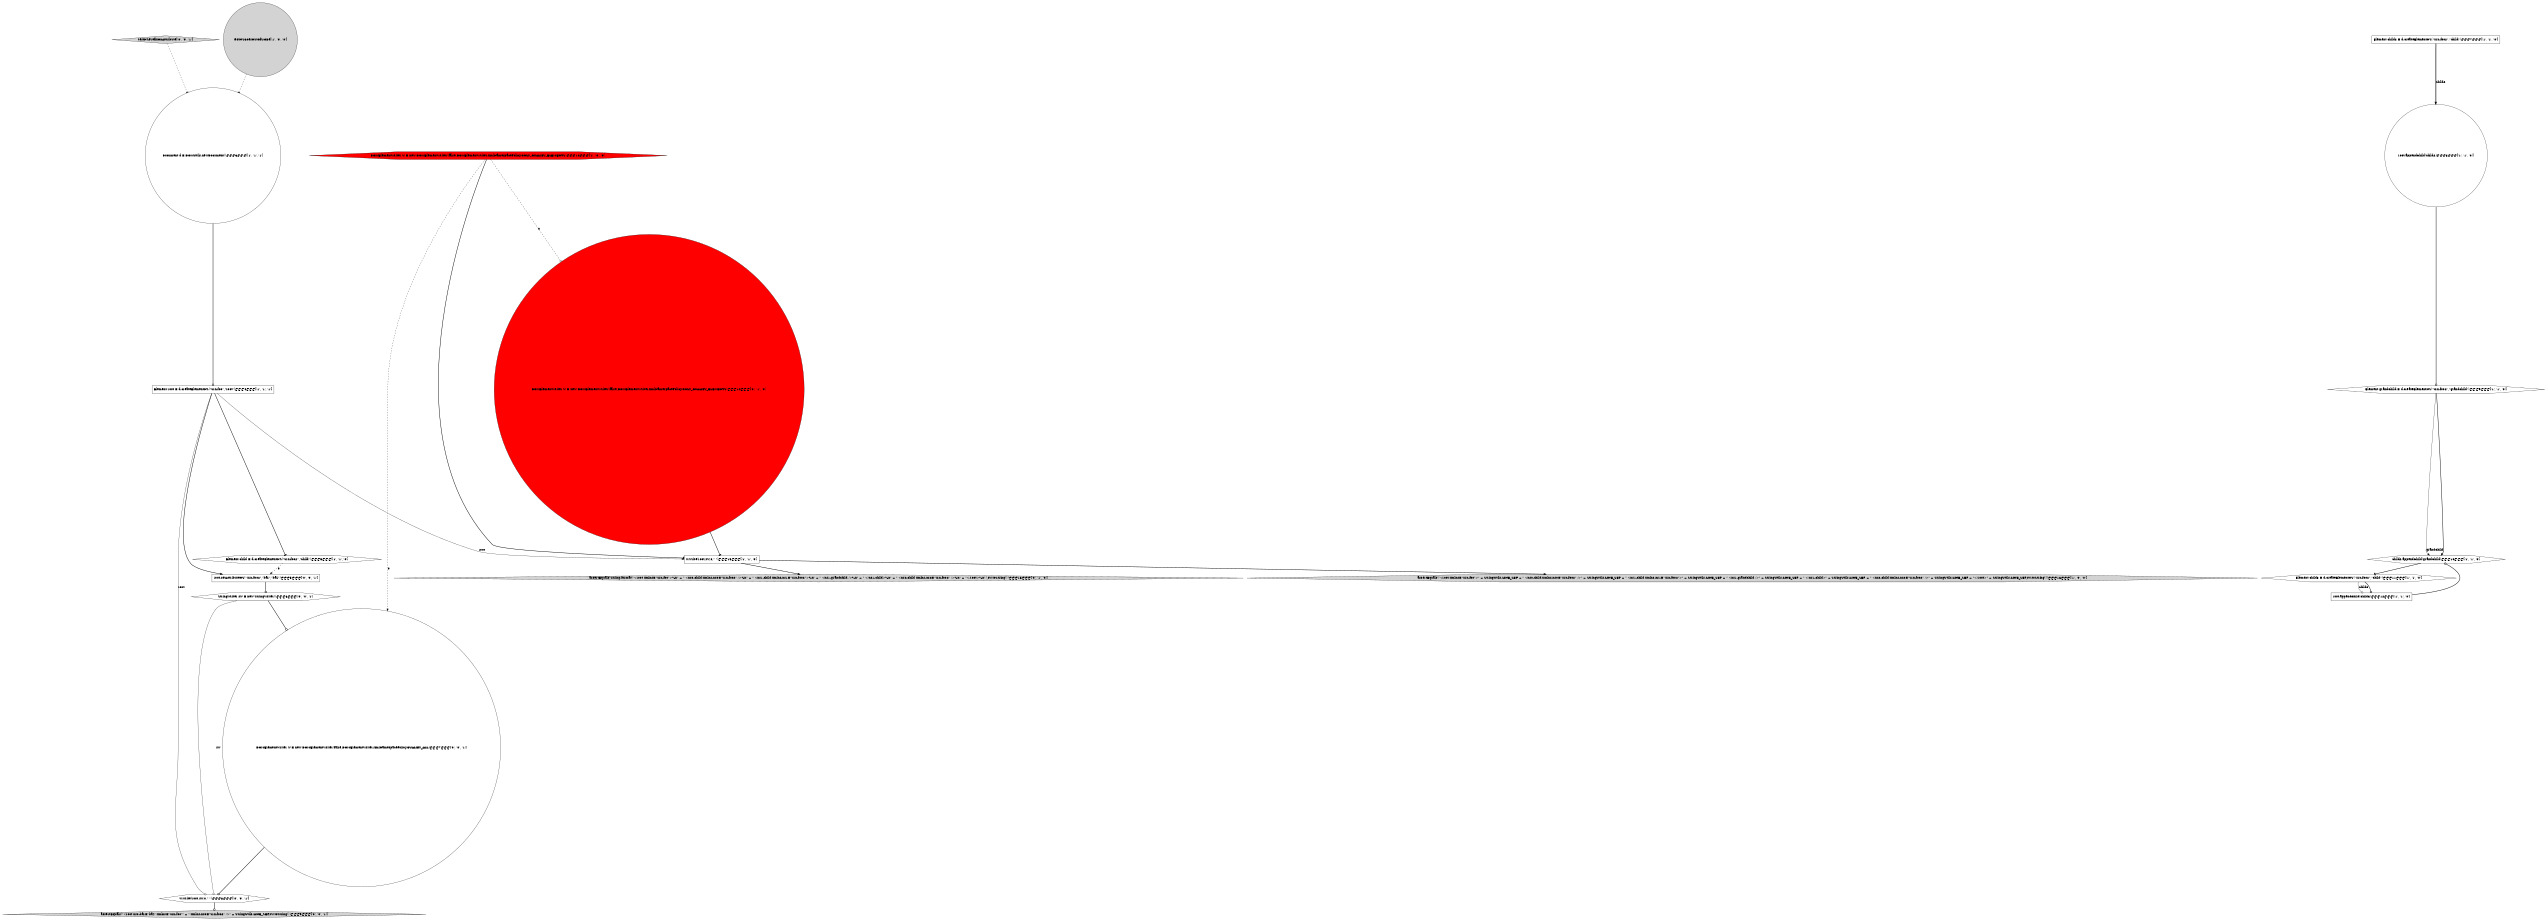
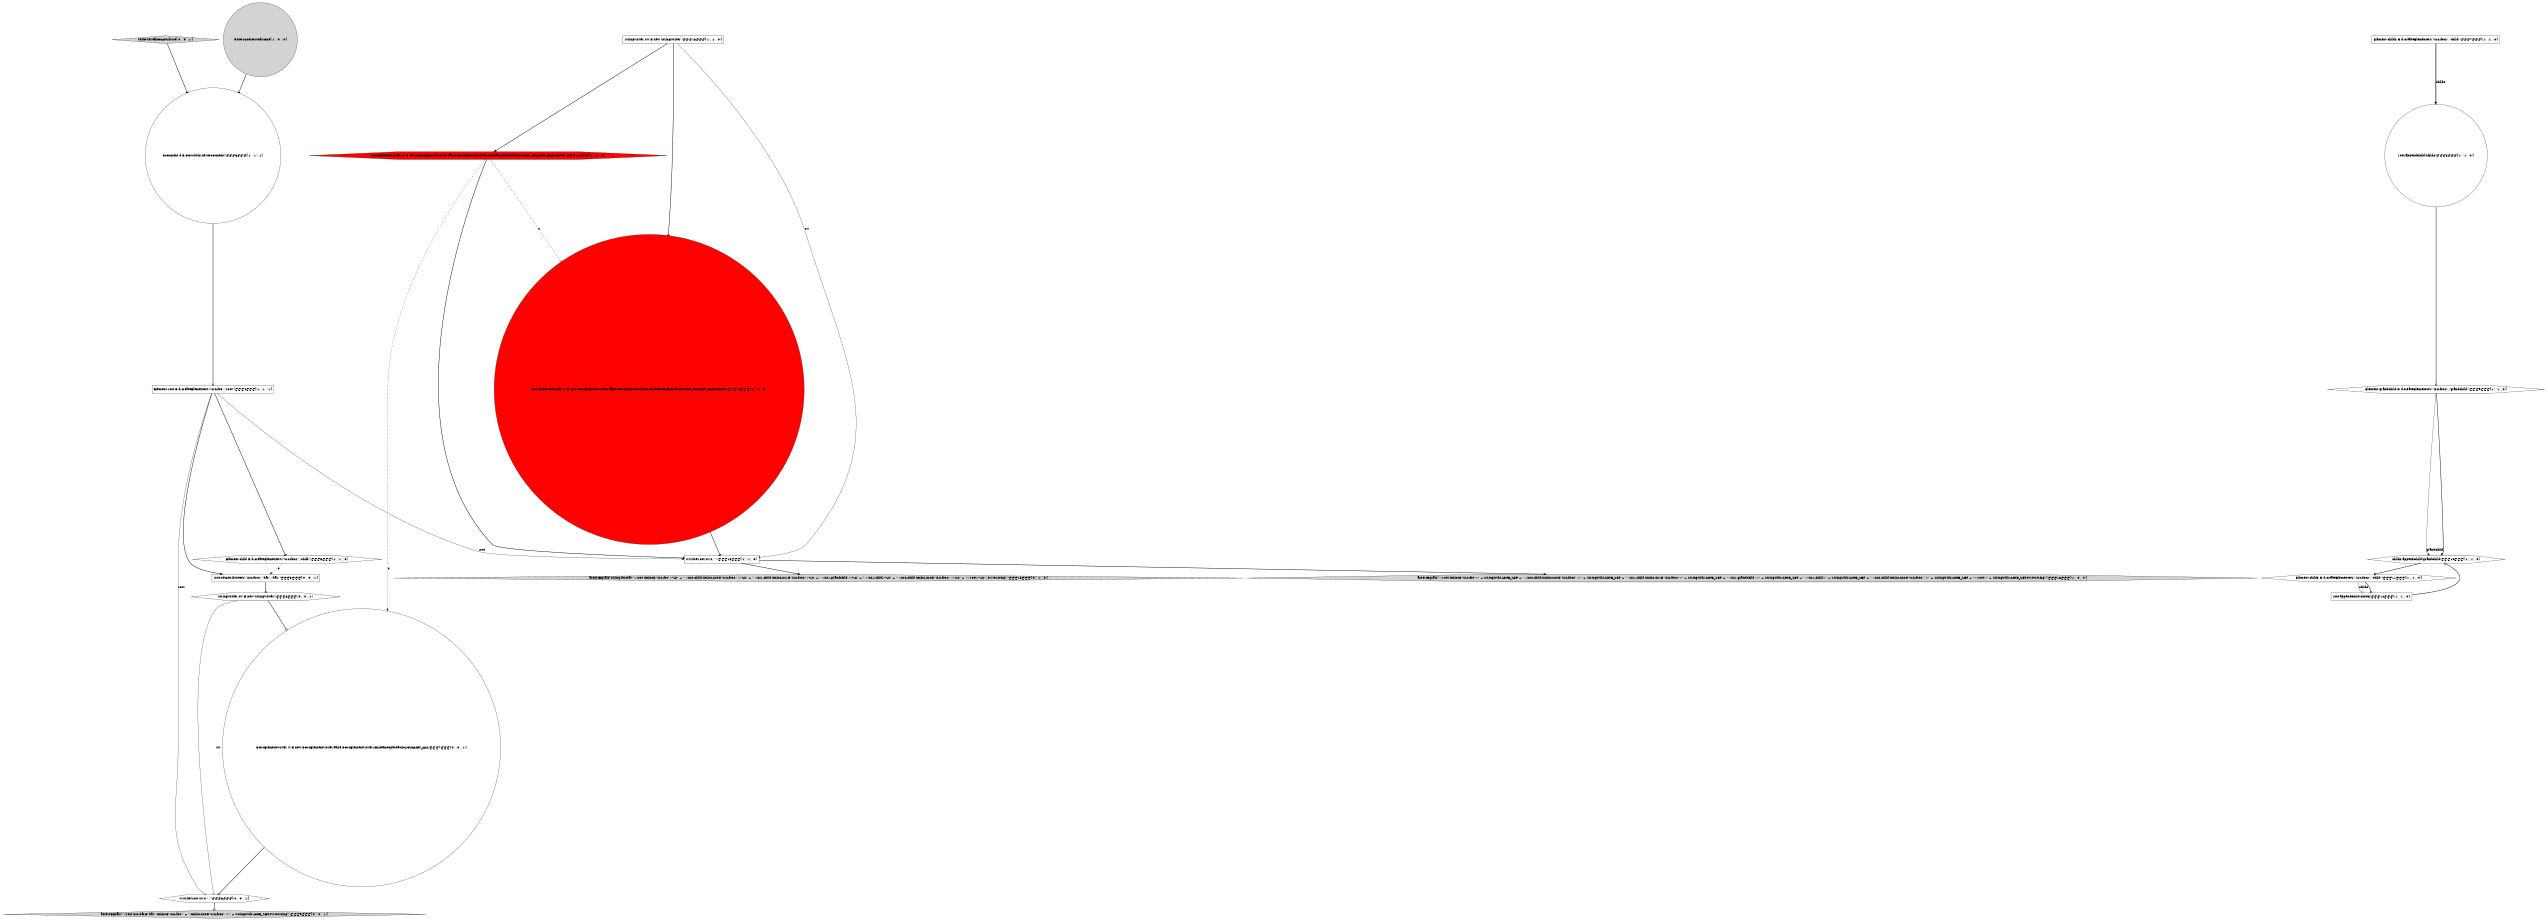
none -> (673, 40)
(177, 68) -> (177, 68)
(243, 83) -> (243, 83)
